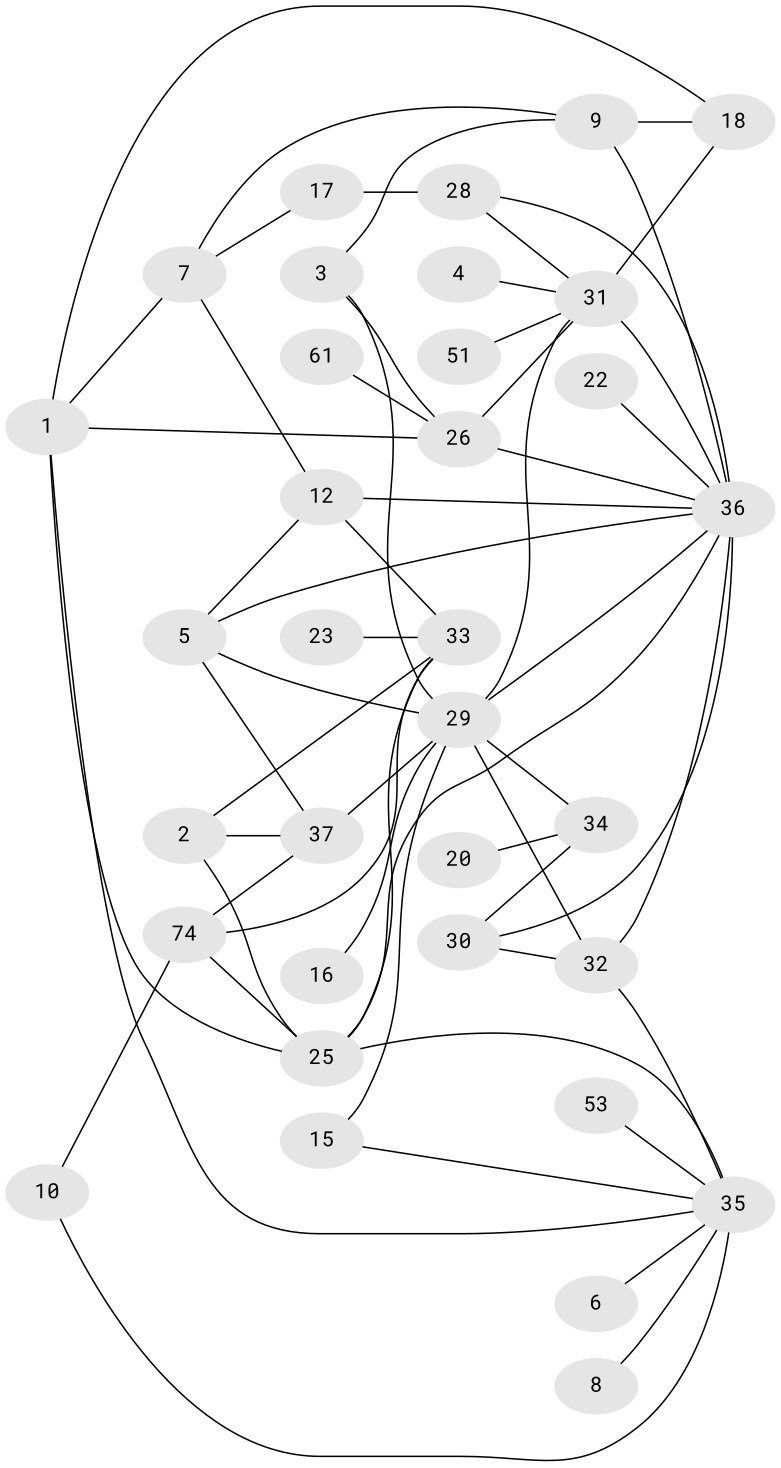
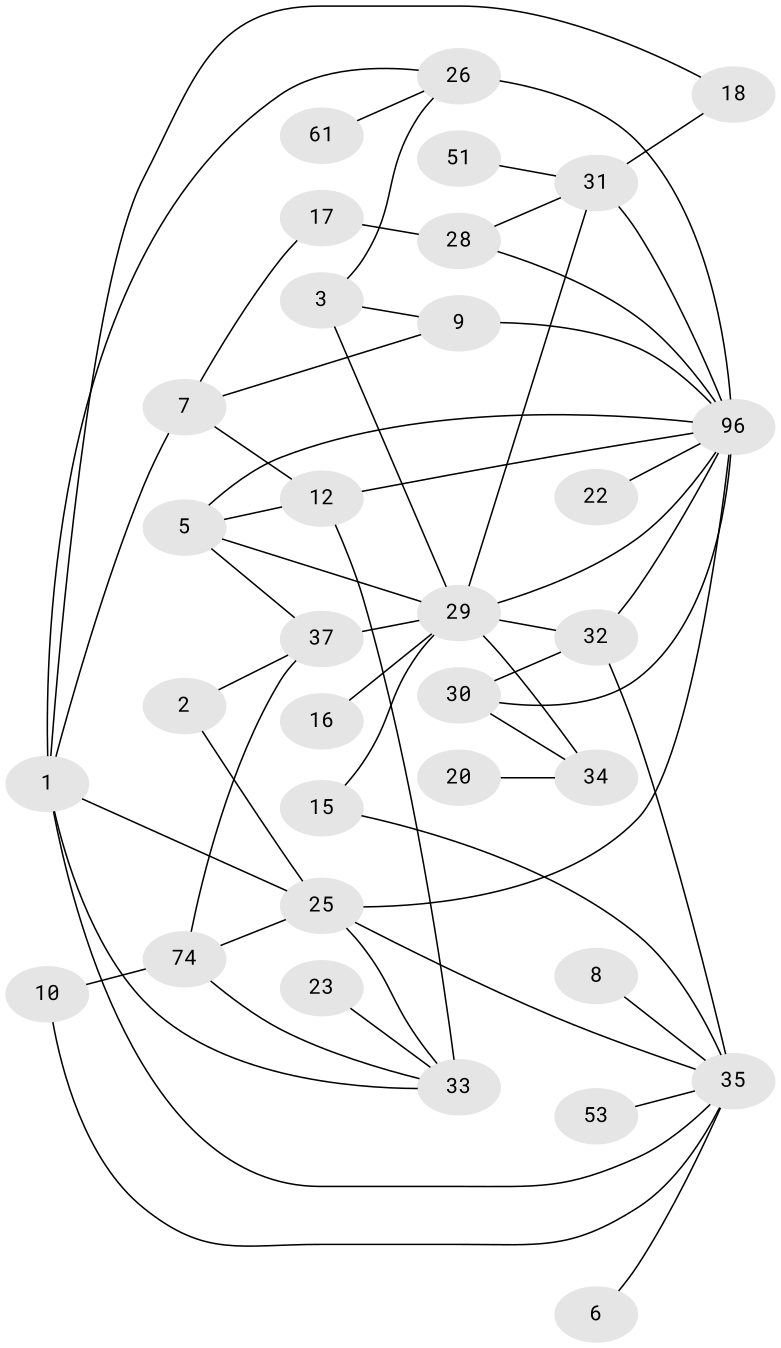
(665, 122) -> none
(459, 274) -> none
(528, 369) -> none
(734, 509) -> (734, 427)
(322, 736) -> (175, 1027)
